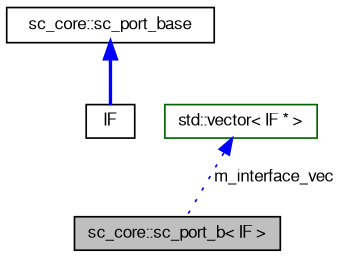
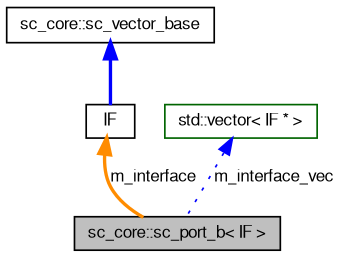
(110, 25) -> (110, 25)
none -> (114, 192)
